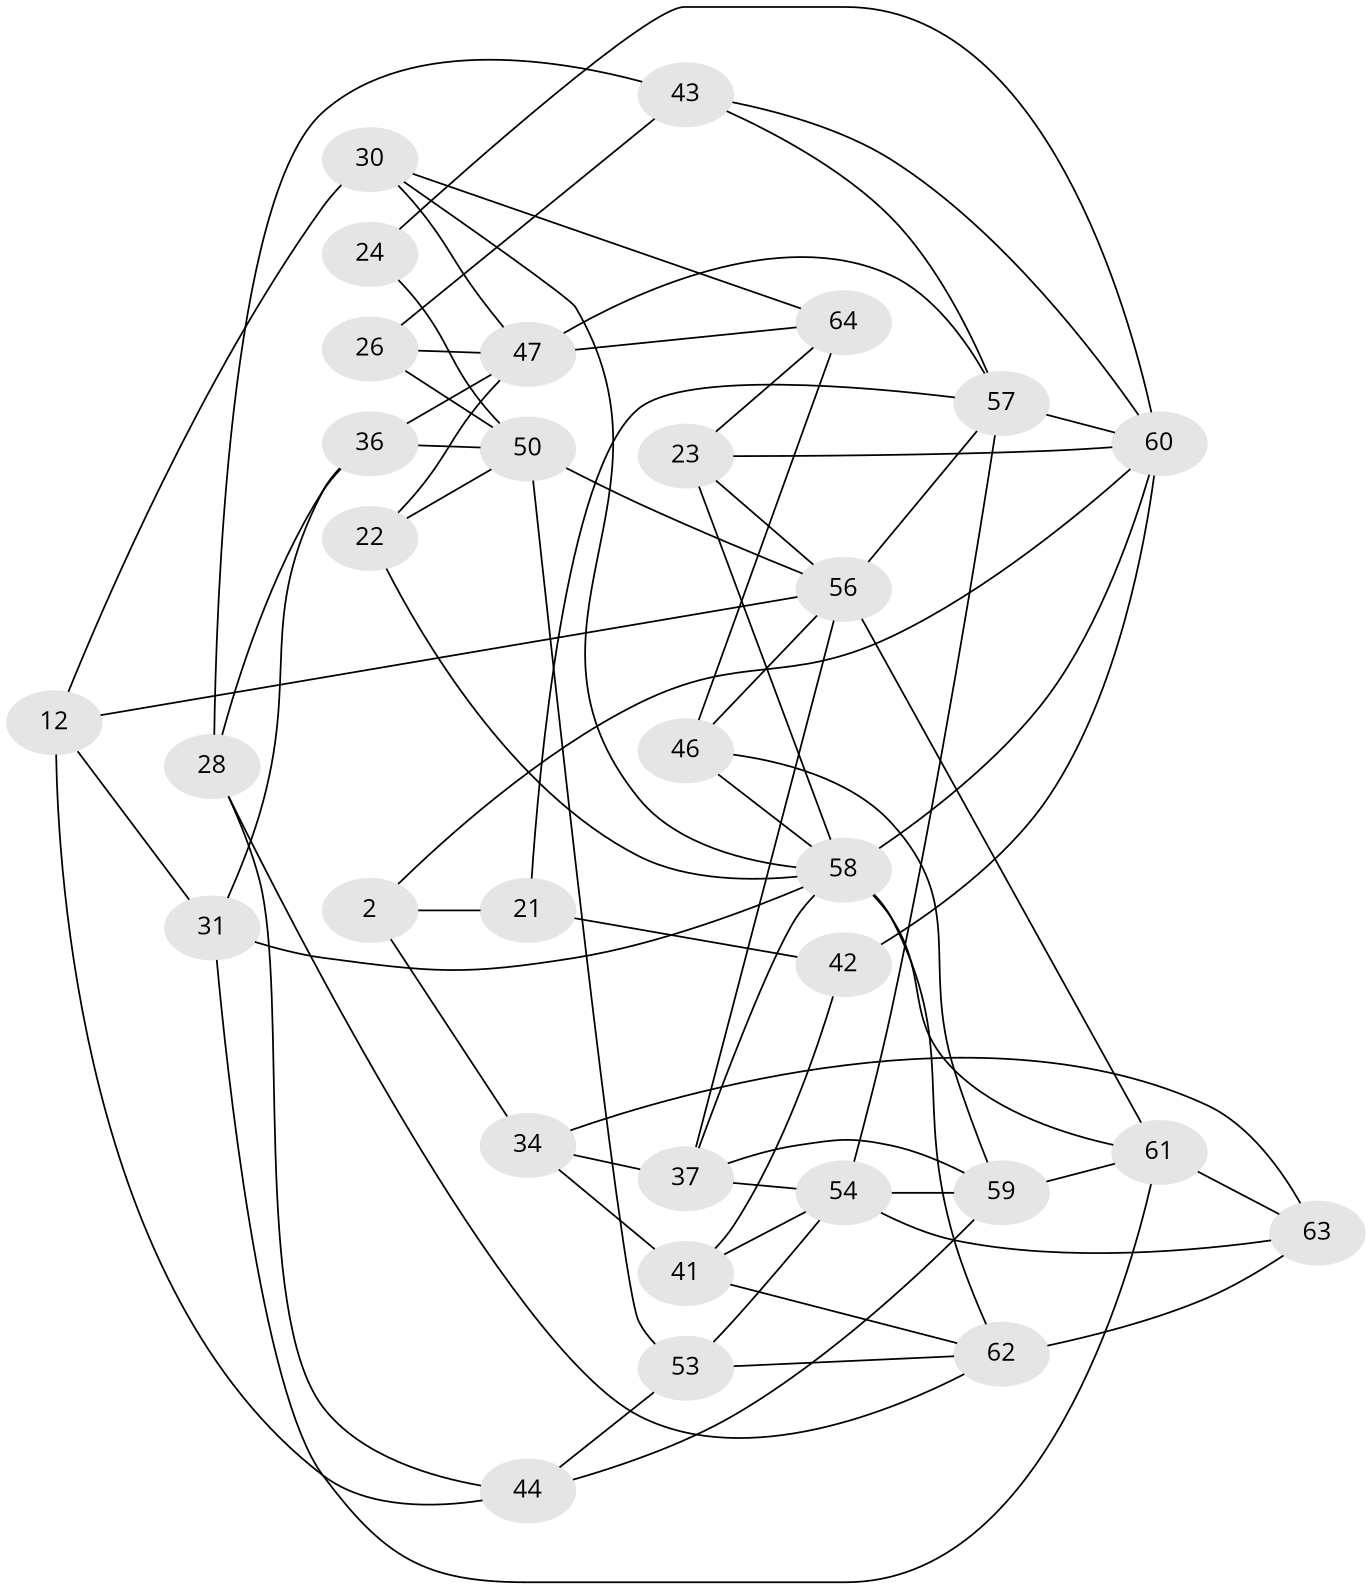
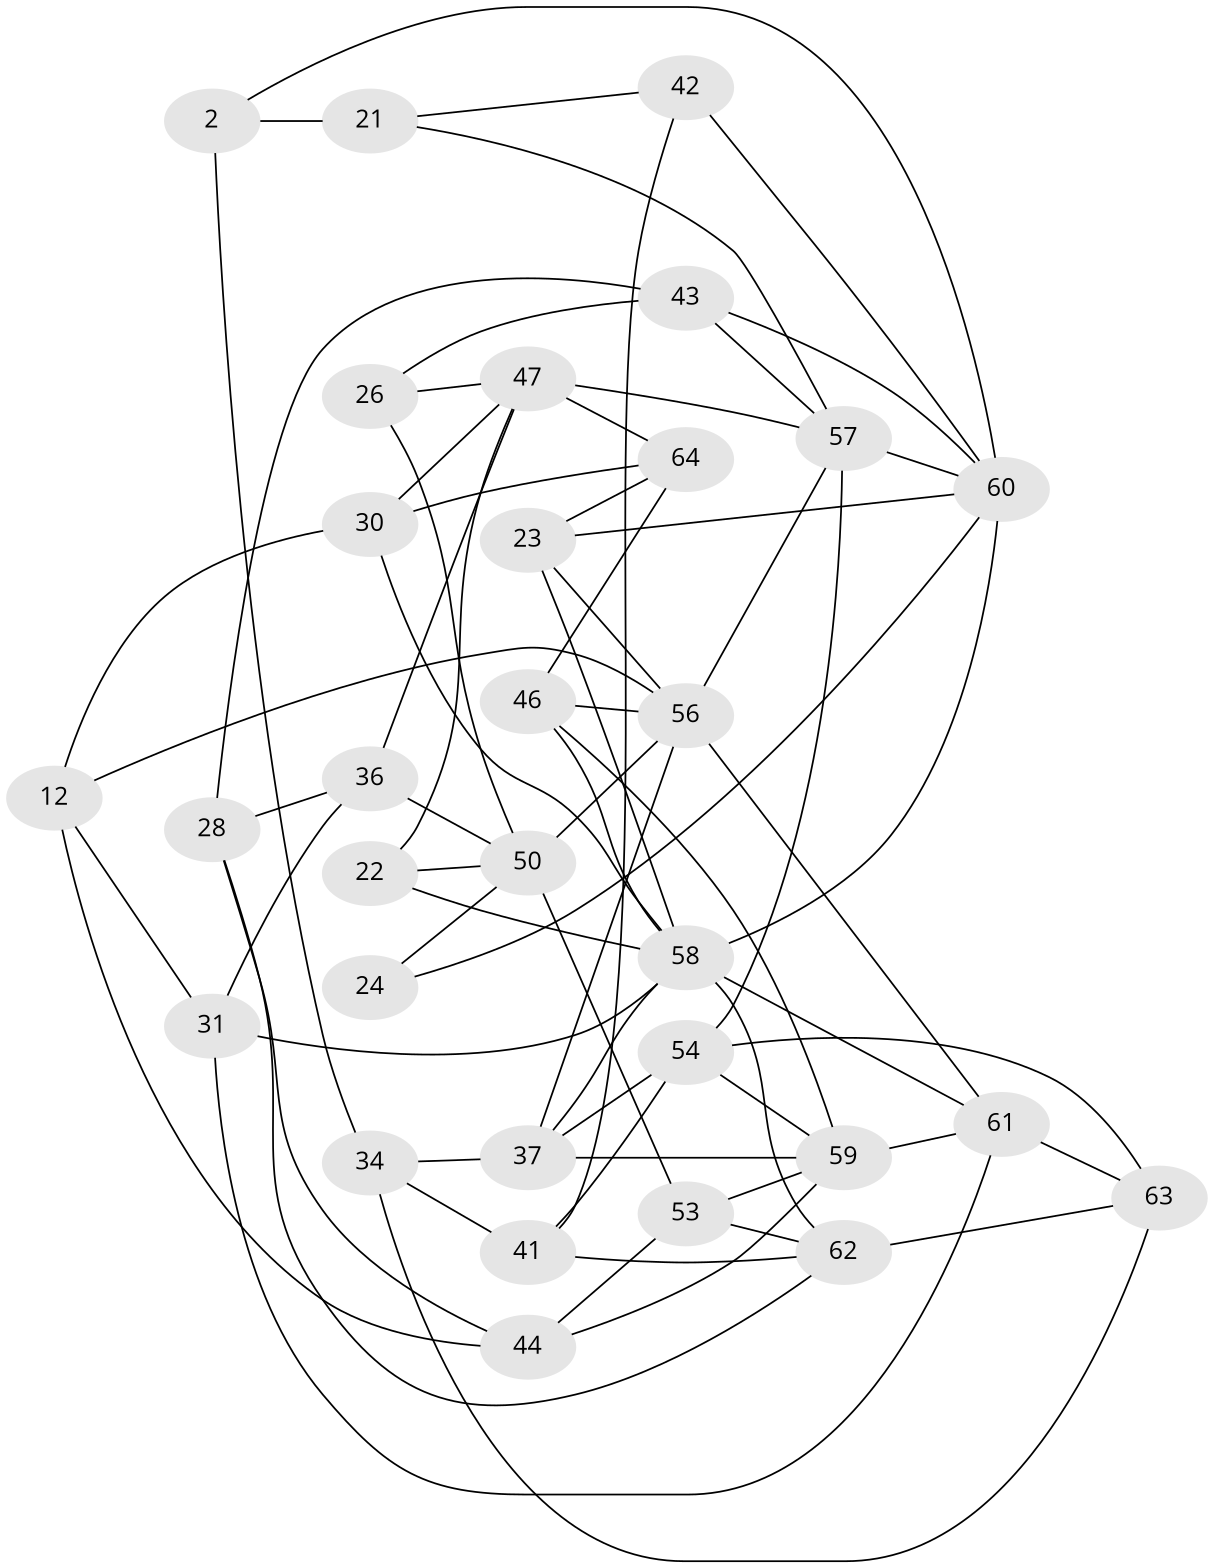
(768, 1282) -> (765, 1186)
